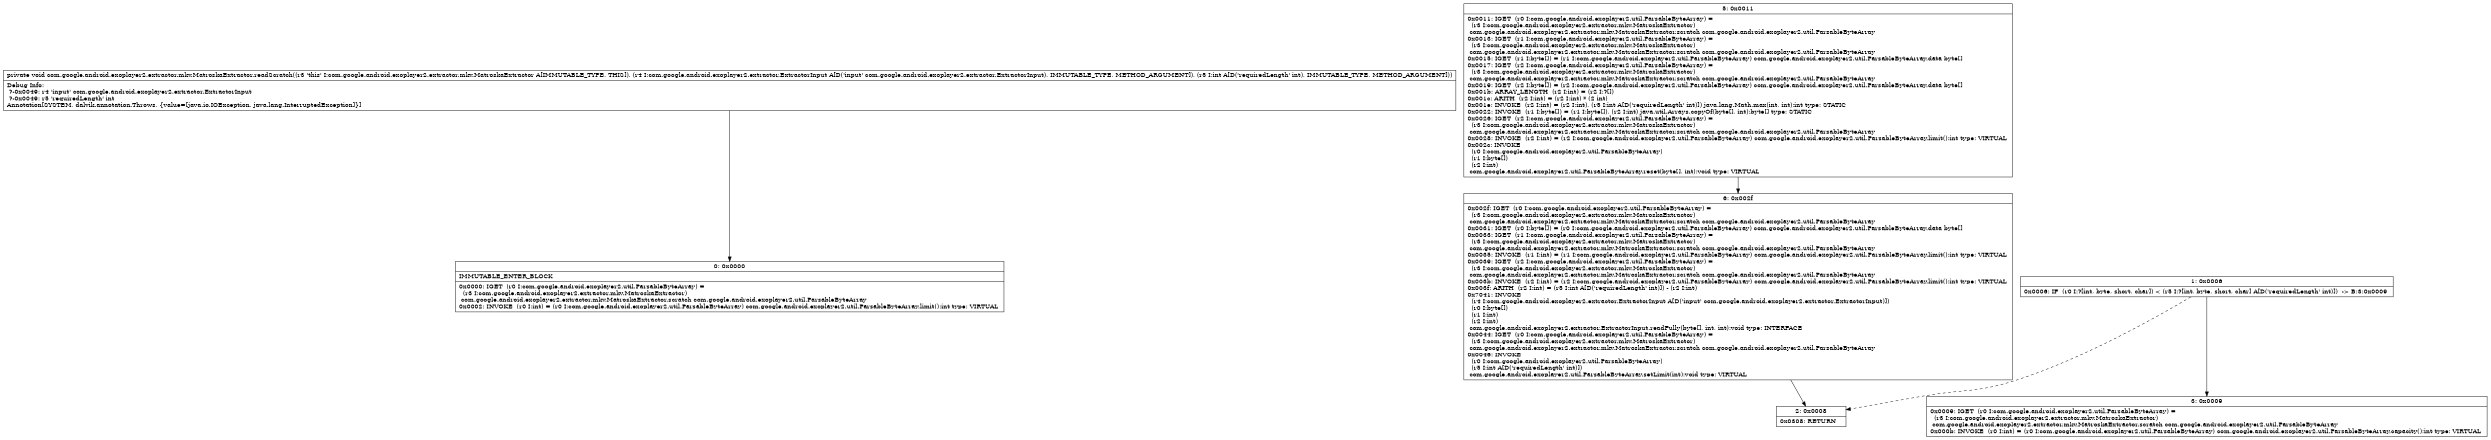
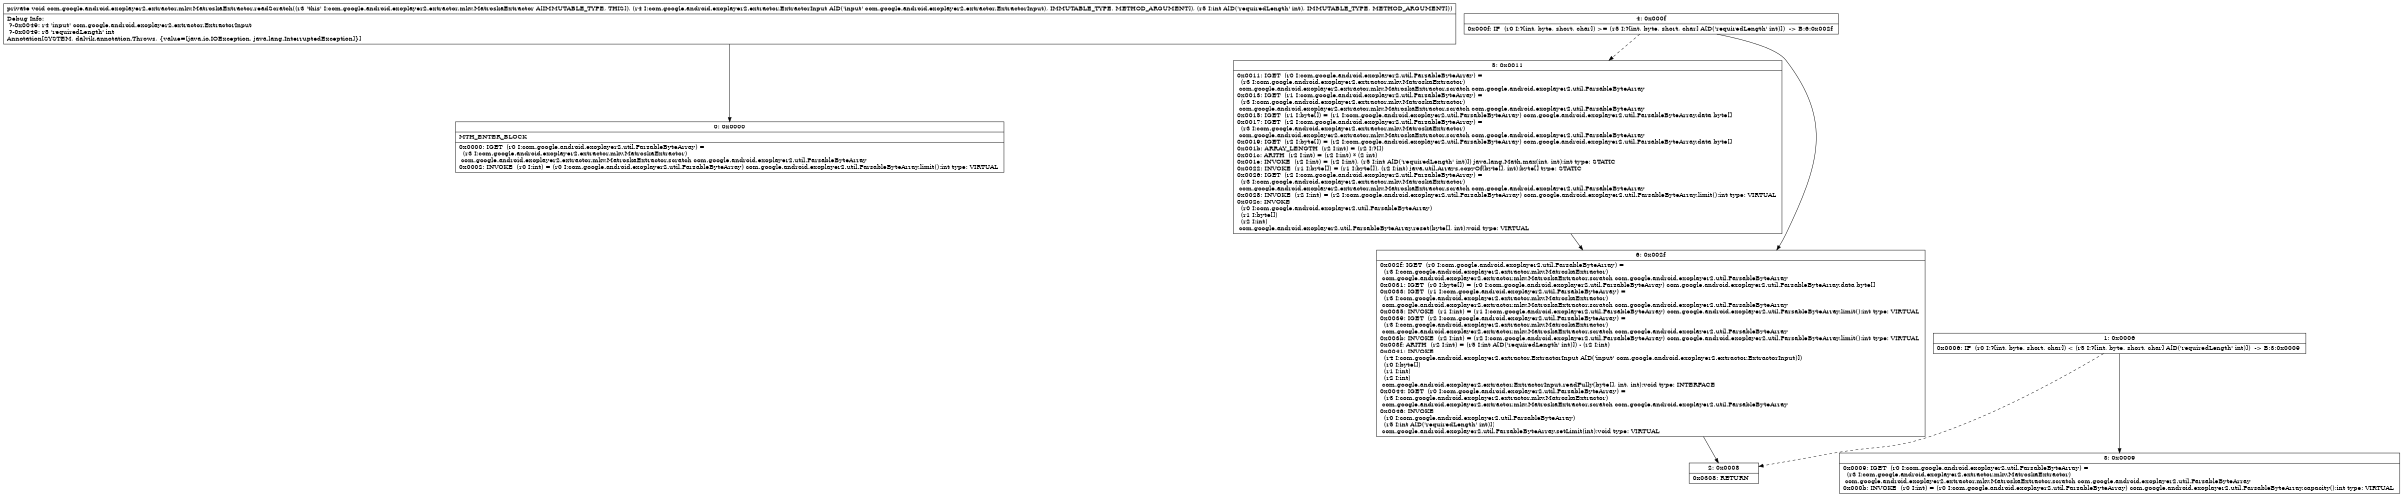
none -> (1651, 24)
(506, 276) -> (493, 137)
(1496, 295) -> (1409, 352)
